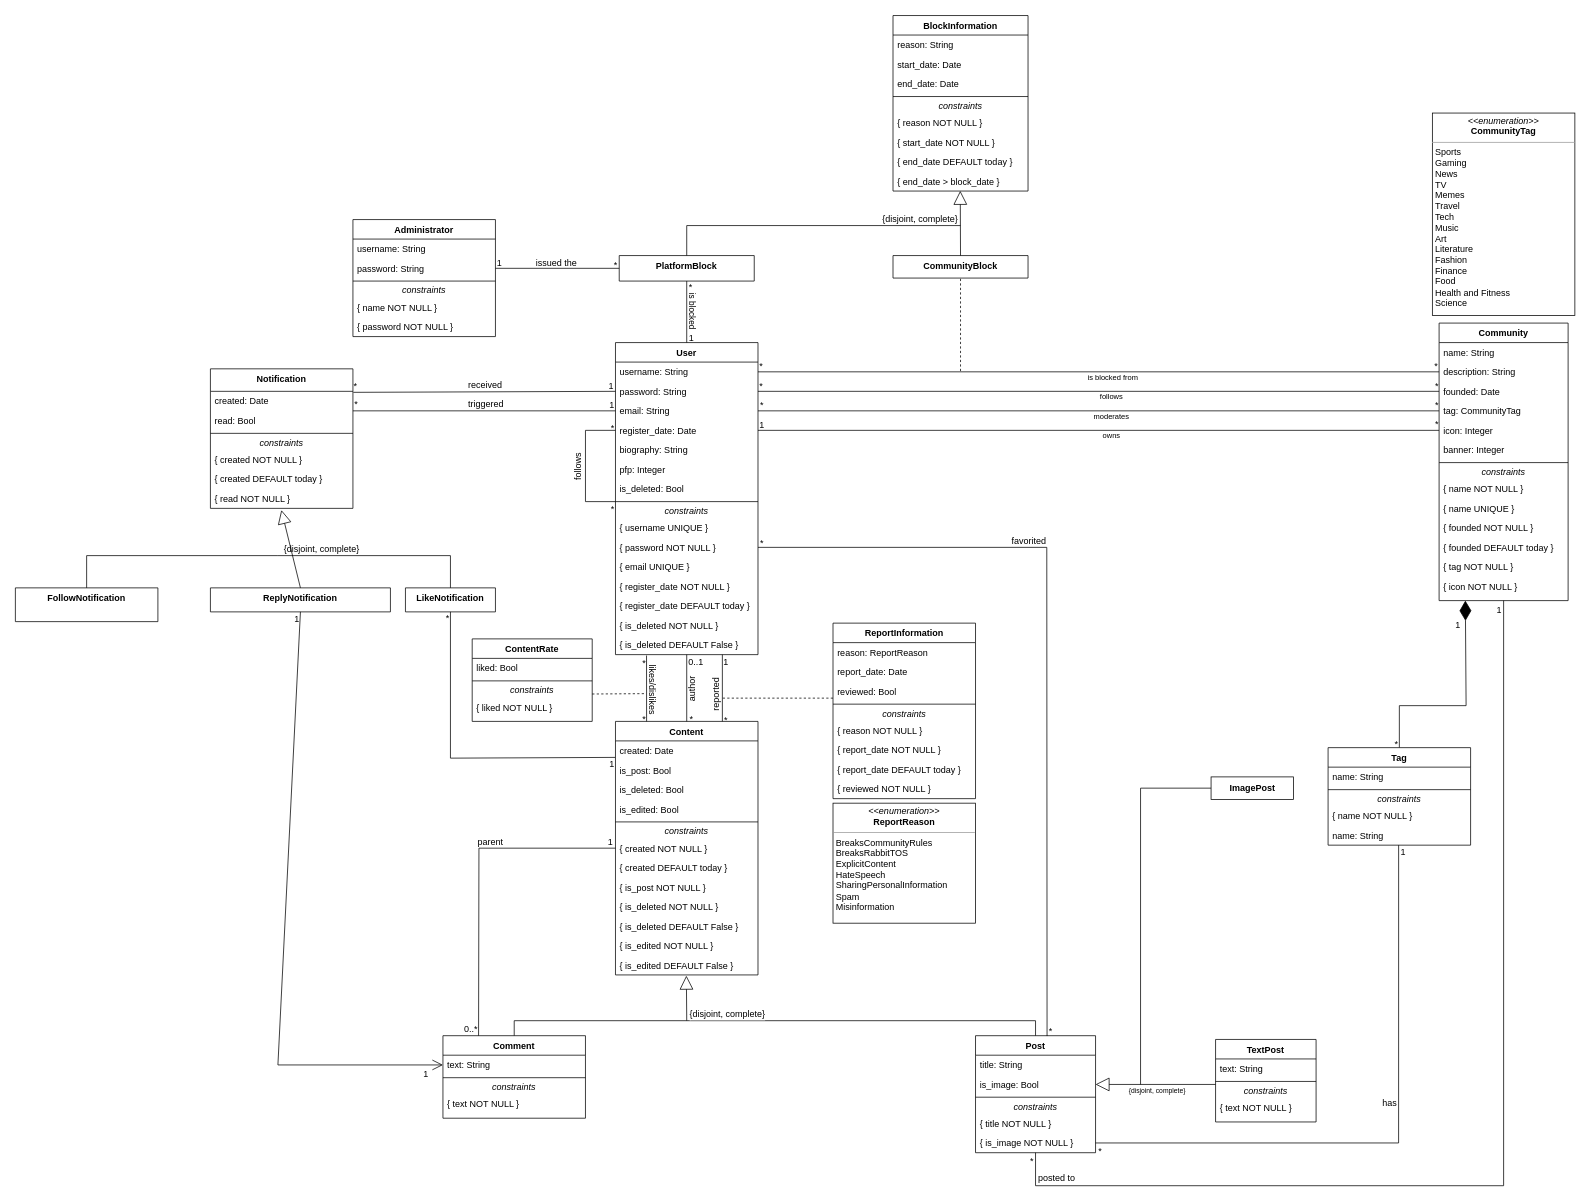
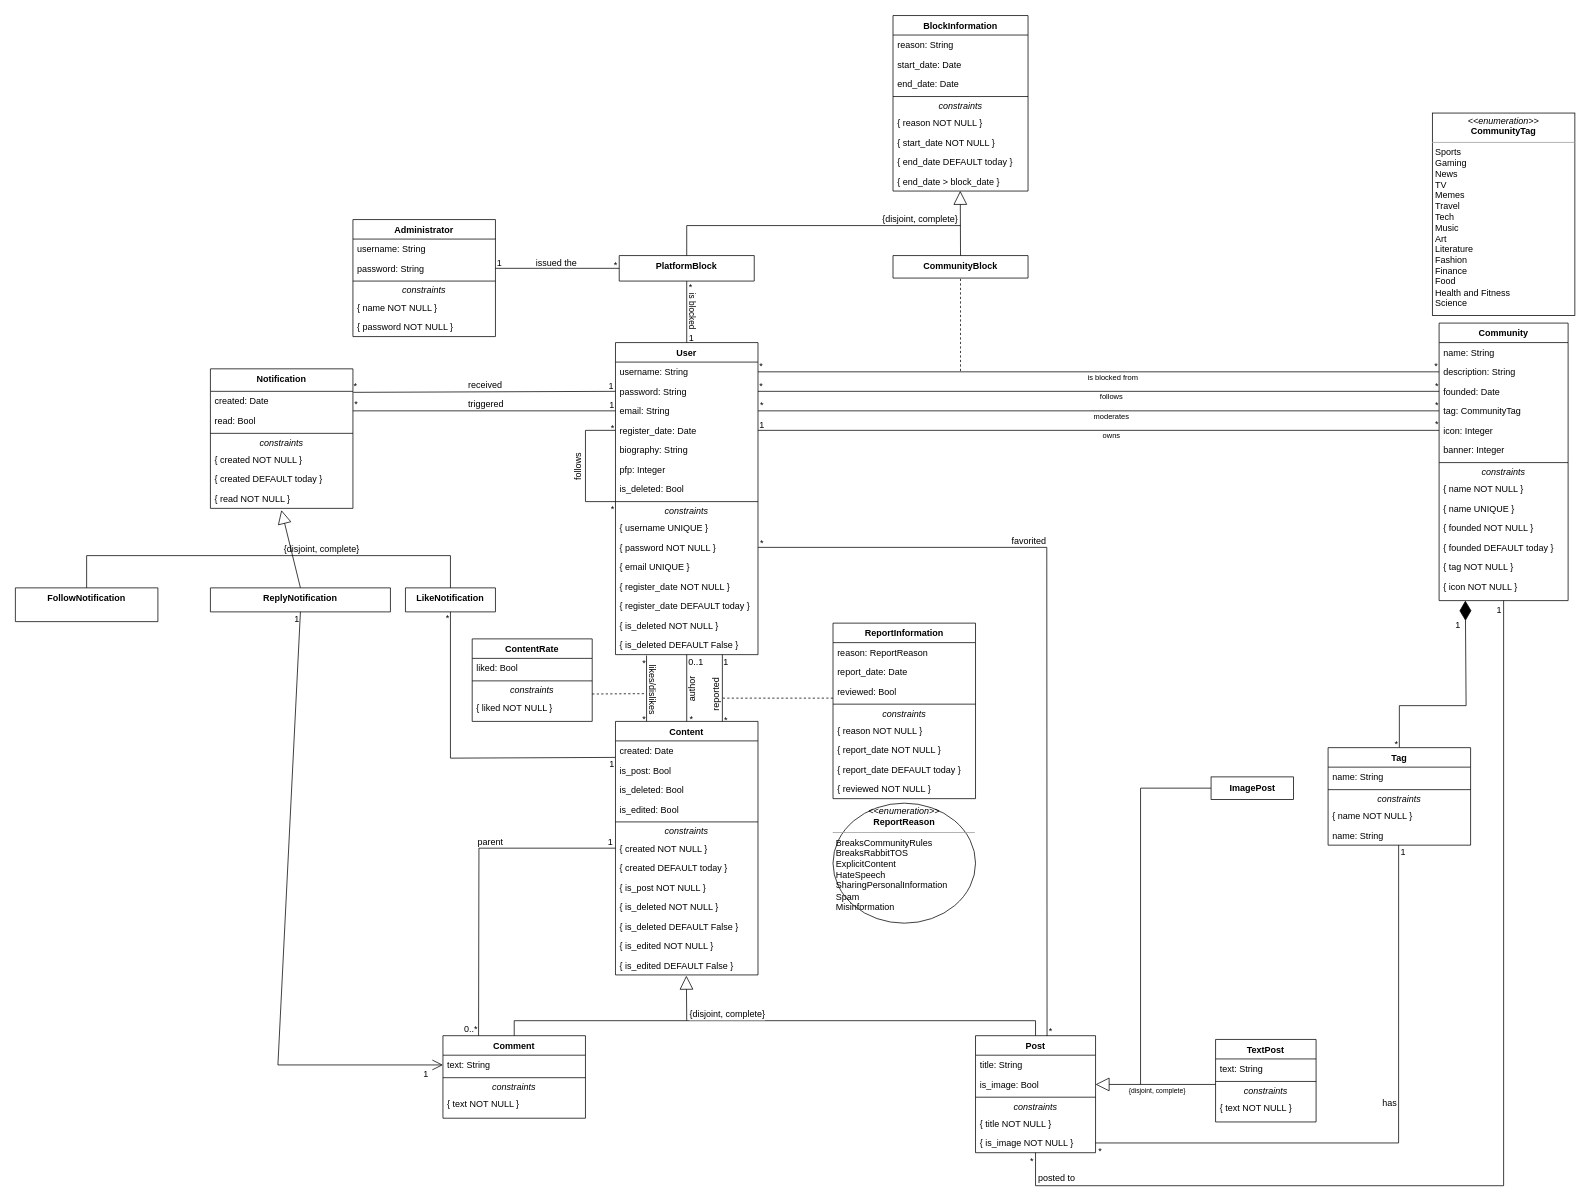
(904, 863) -> (904, 863)
